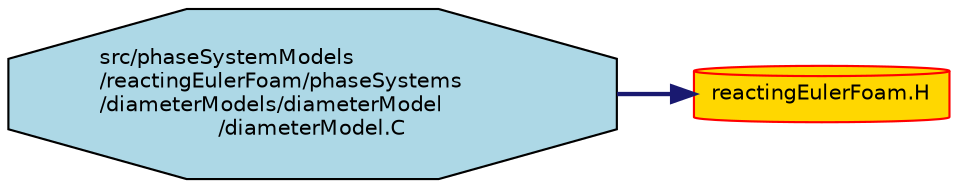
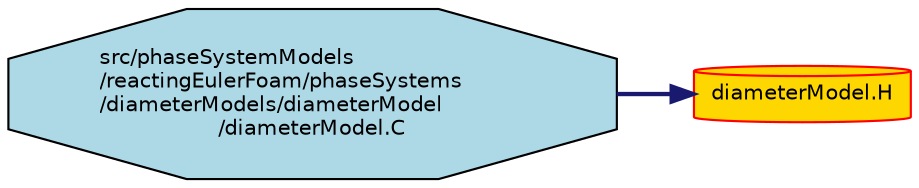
(822, 94) -> (802, 94)
